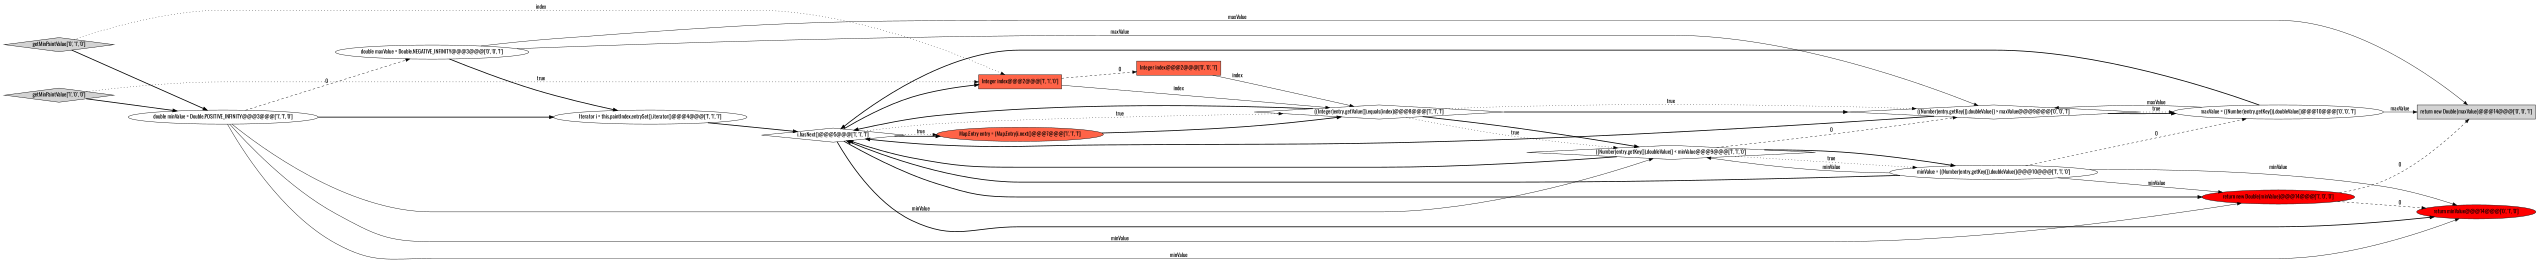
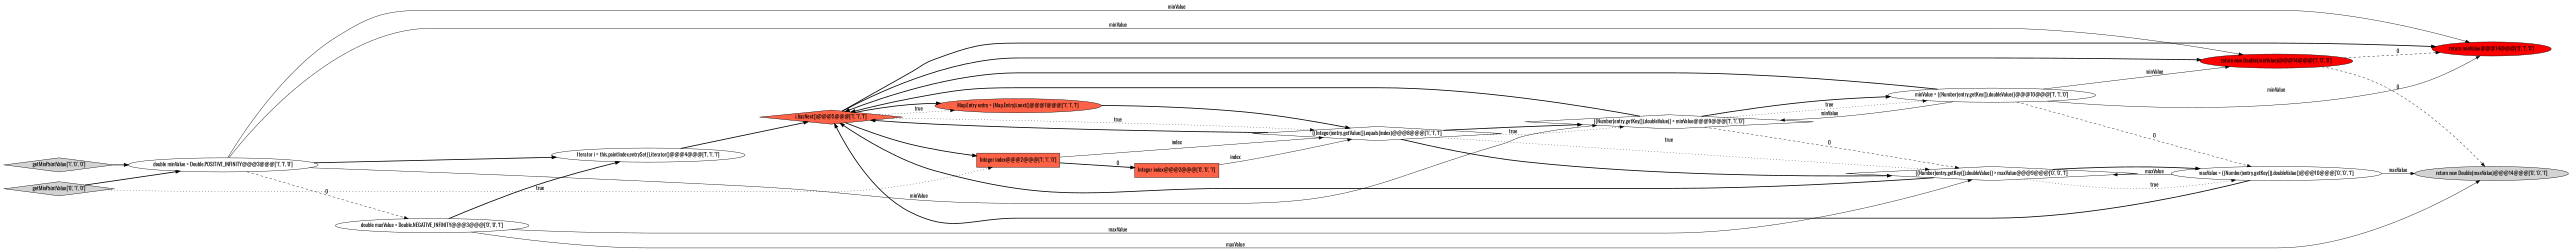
(541, 7) -> (540, 189)
(1097, 75) -> (1095, 165)
(530, 82) -> none
(2476, 112) -> (2492, 174)
(833, 135) -> (831, 117)
